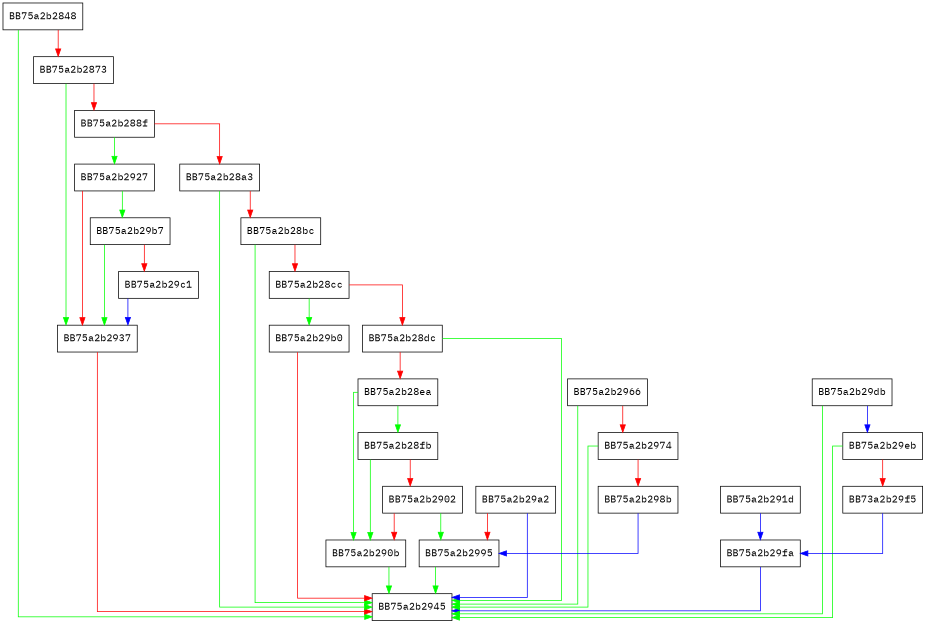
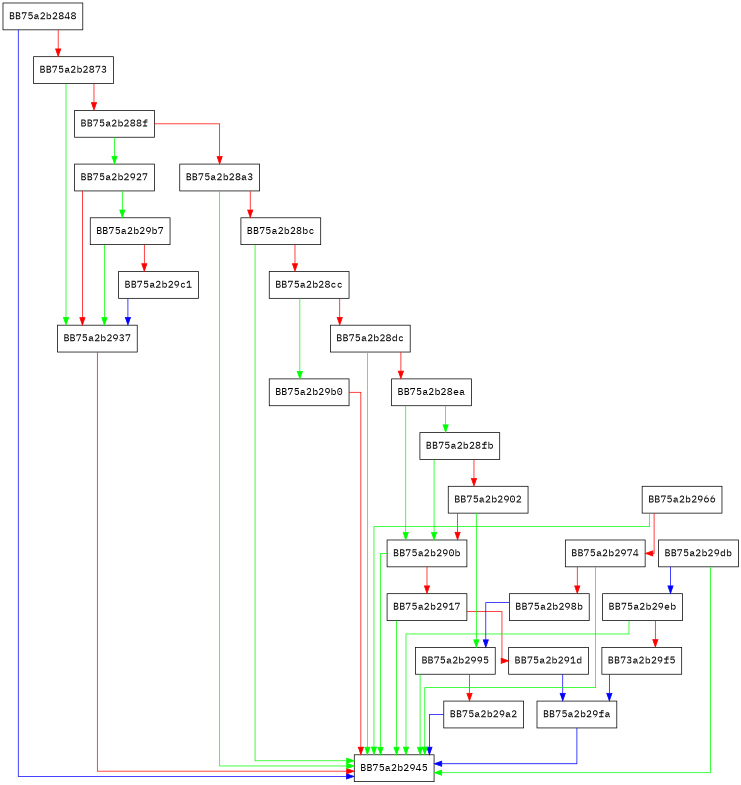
(18, 497) -> (18, 567)
(487, 523) -> (470, 683)
none -> (427, 607)
